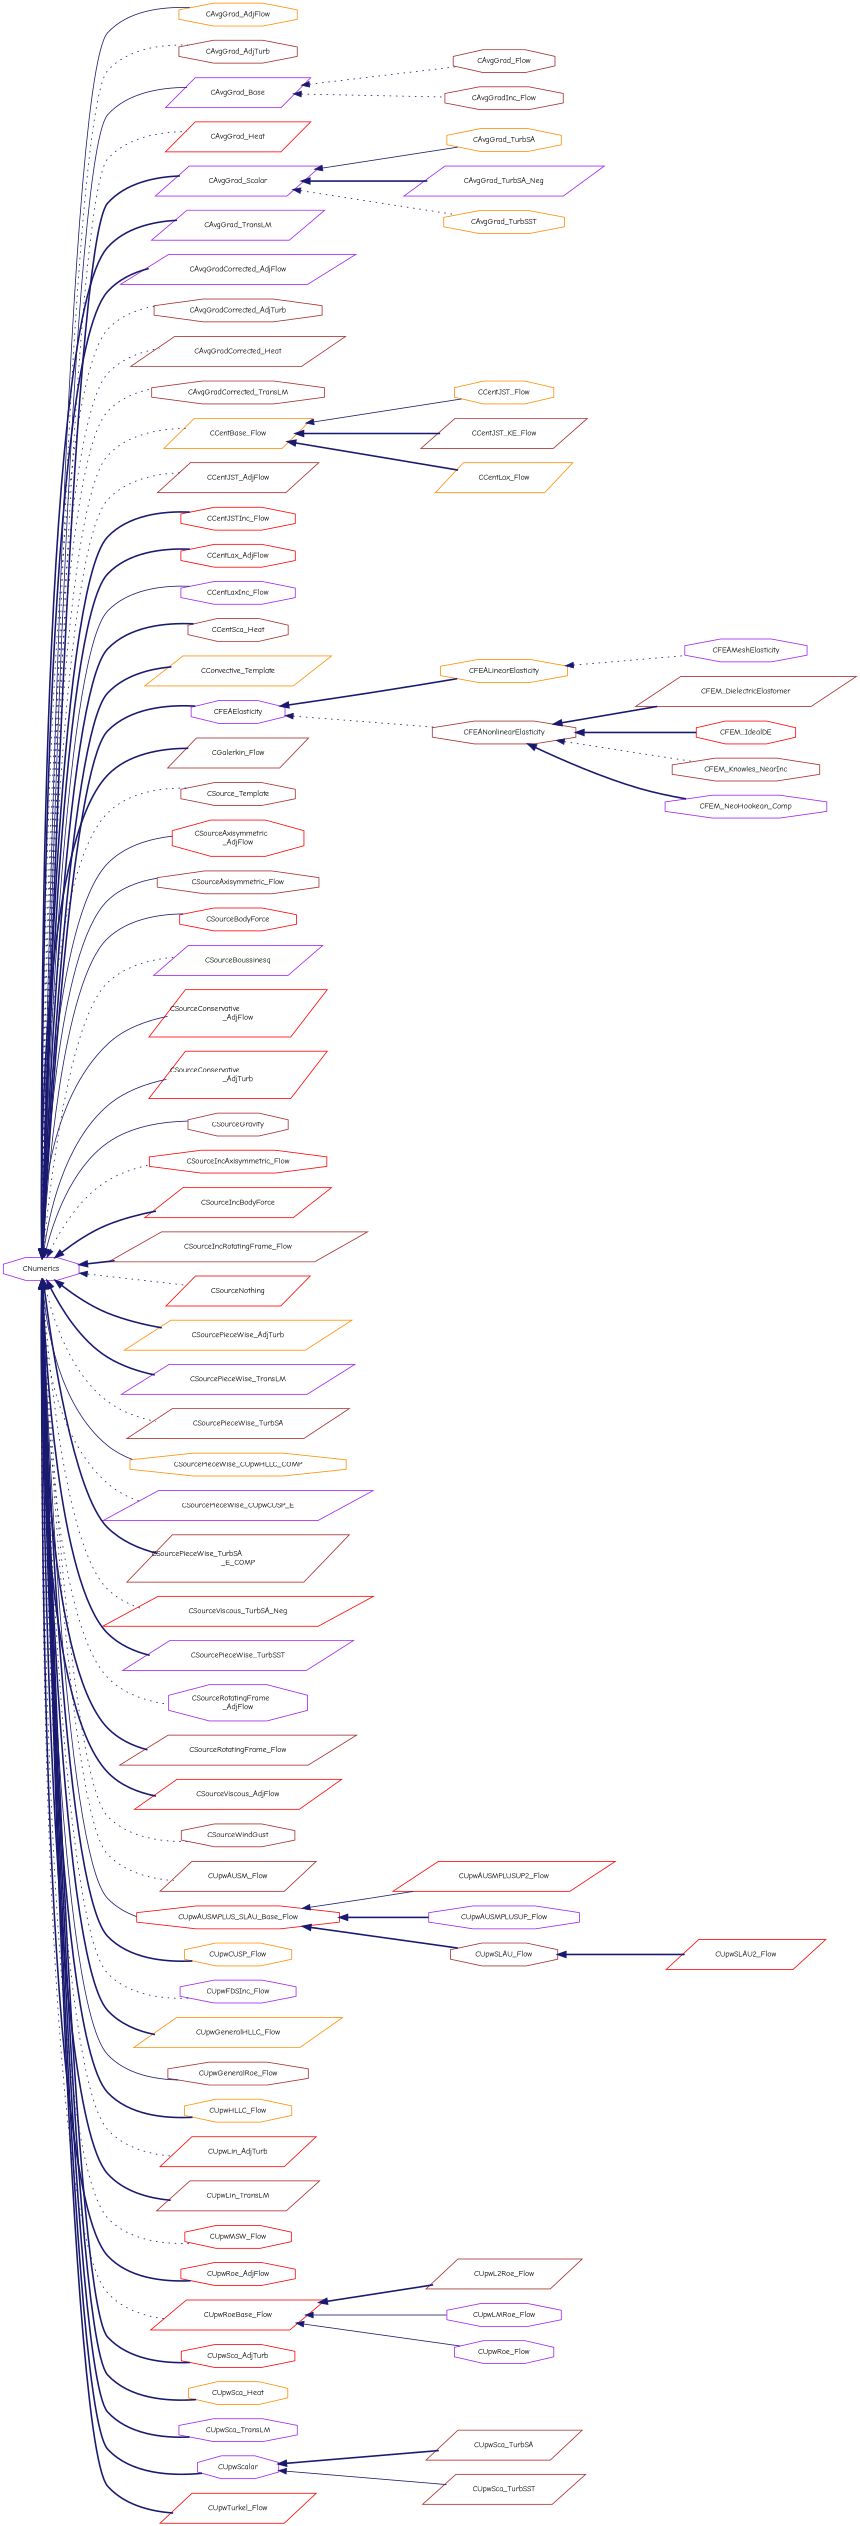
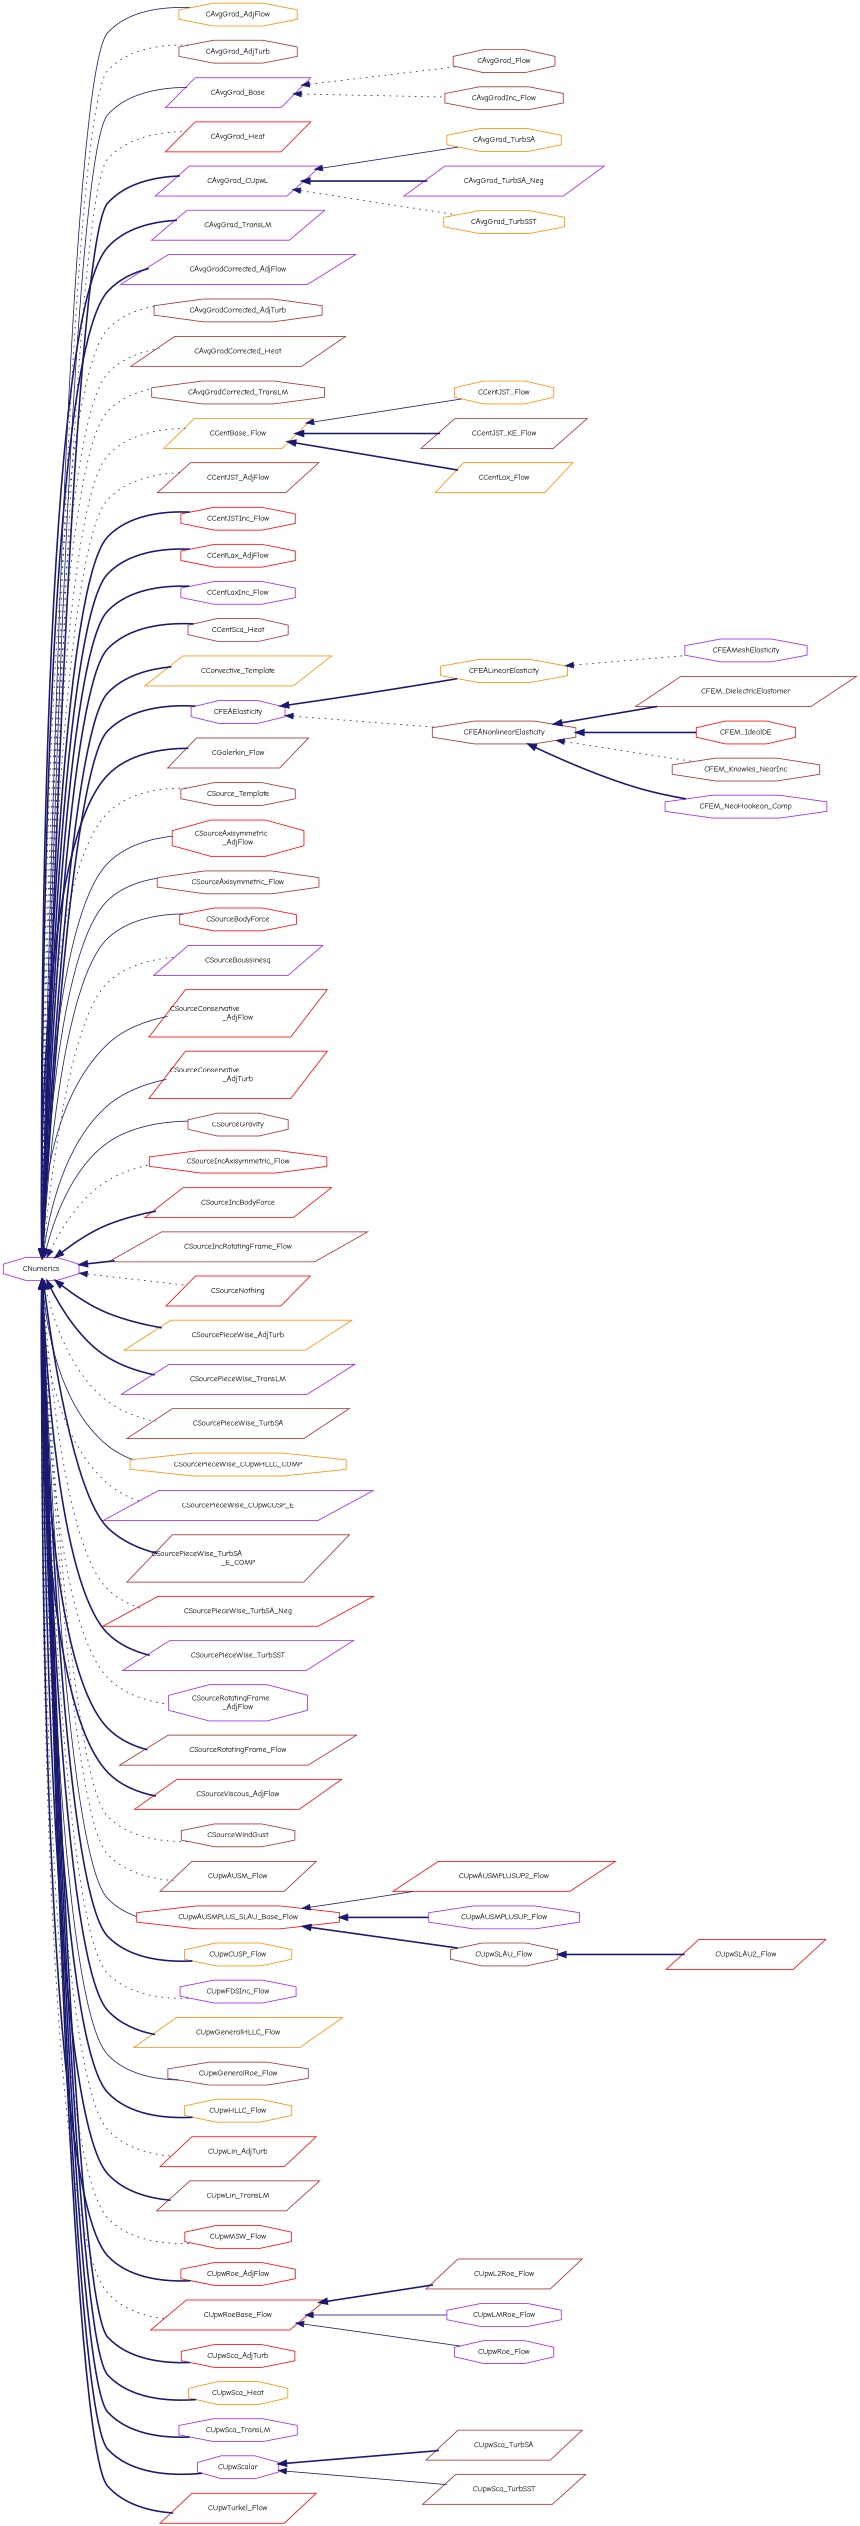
(238, 181) -> (238, 181)
(81, 702) -> (81, 702)
(238, 1611) -> (238, 1611)
